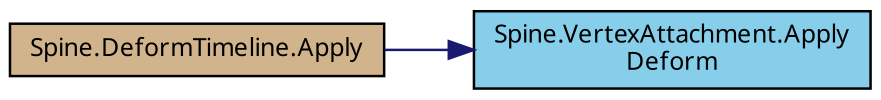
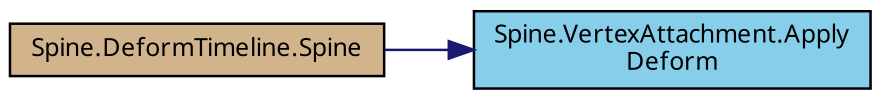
(197, 50) -> (197, 50)
